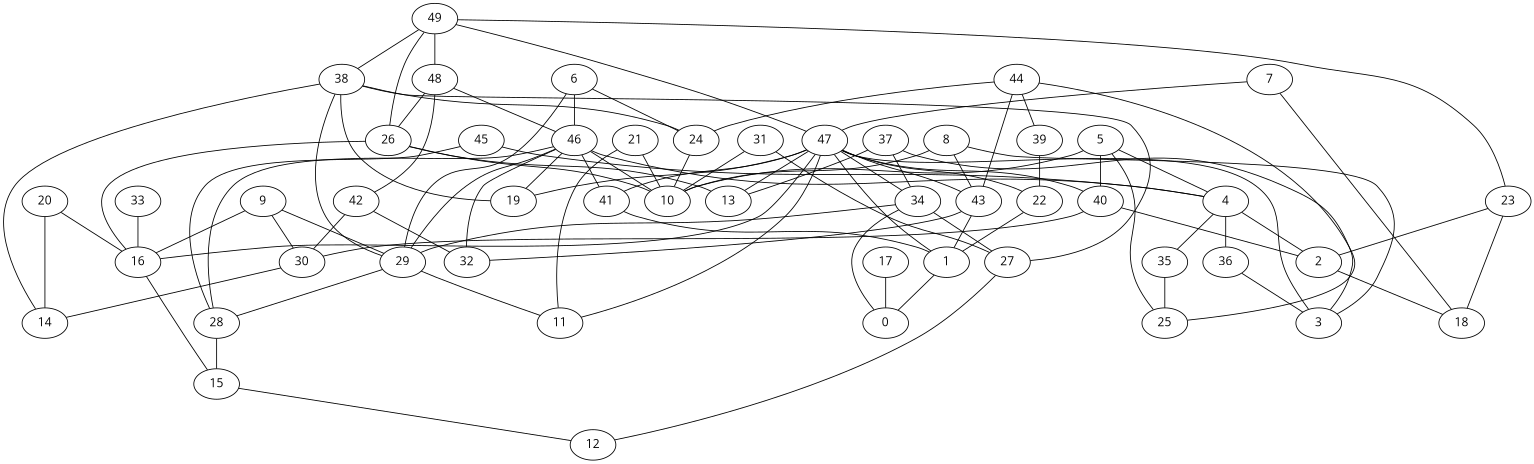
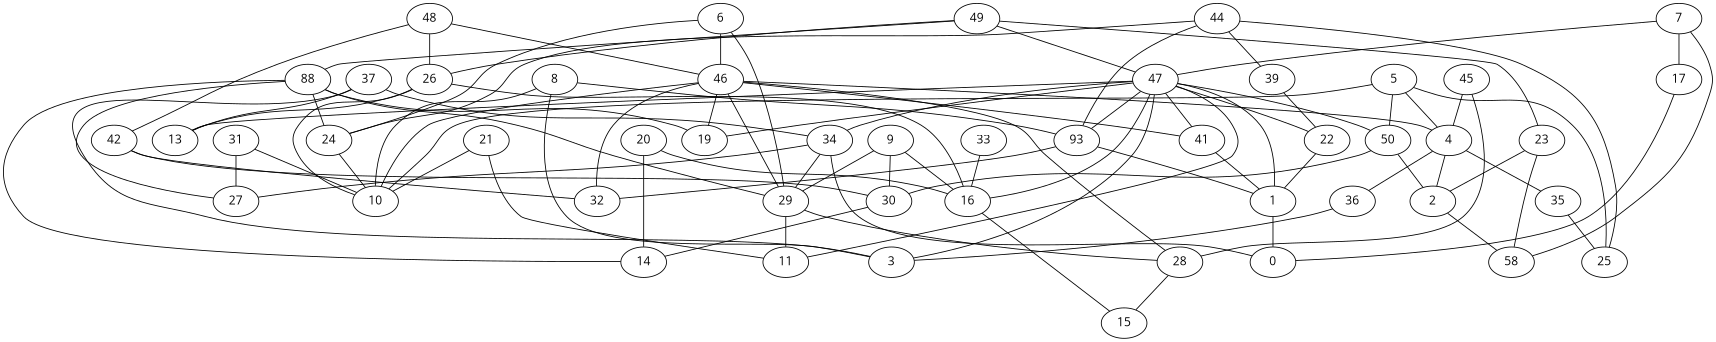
(435, 49) -> none
none -> (1679, 49)
(342, 80) -> (308, 80)
(979, 201) -> (1077, 140)
(1101, 201) -> (1388, 140)
(1462, 323) -> (1512, 262)
(593, 445) -> none
